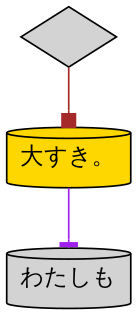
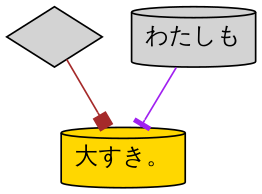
(69, 214) -> (161, 94)
